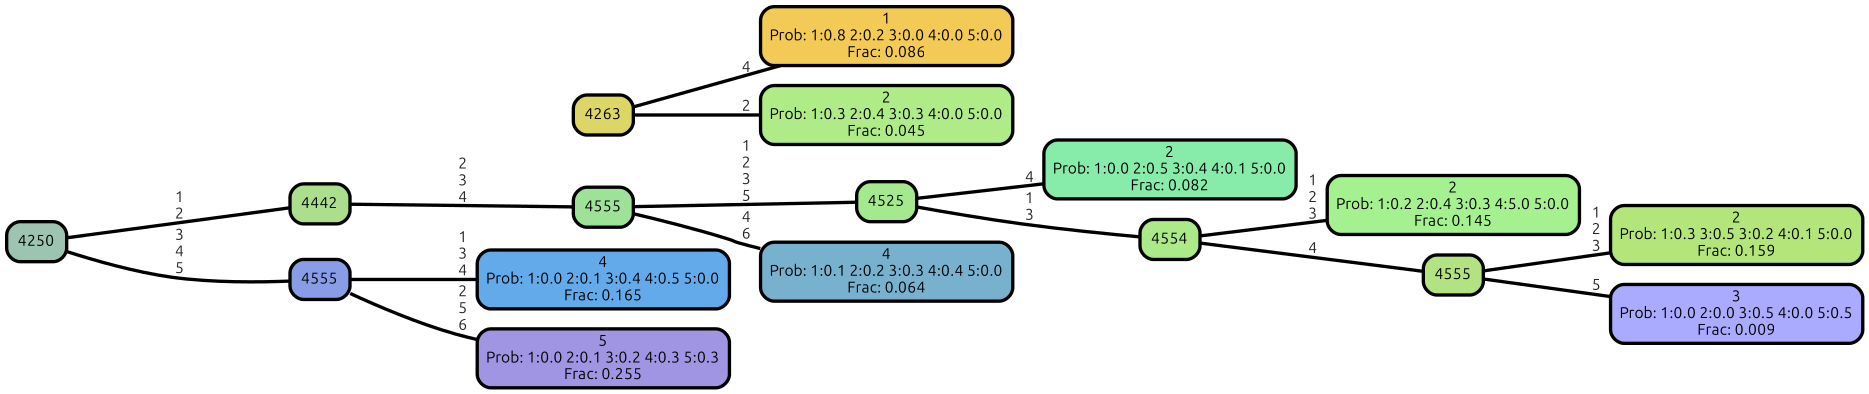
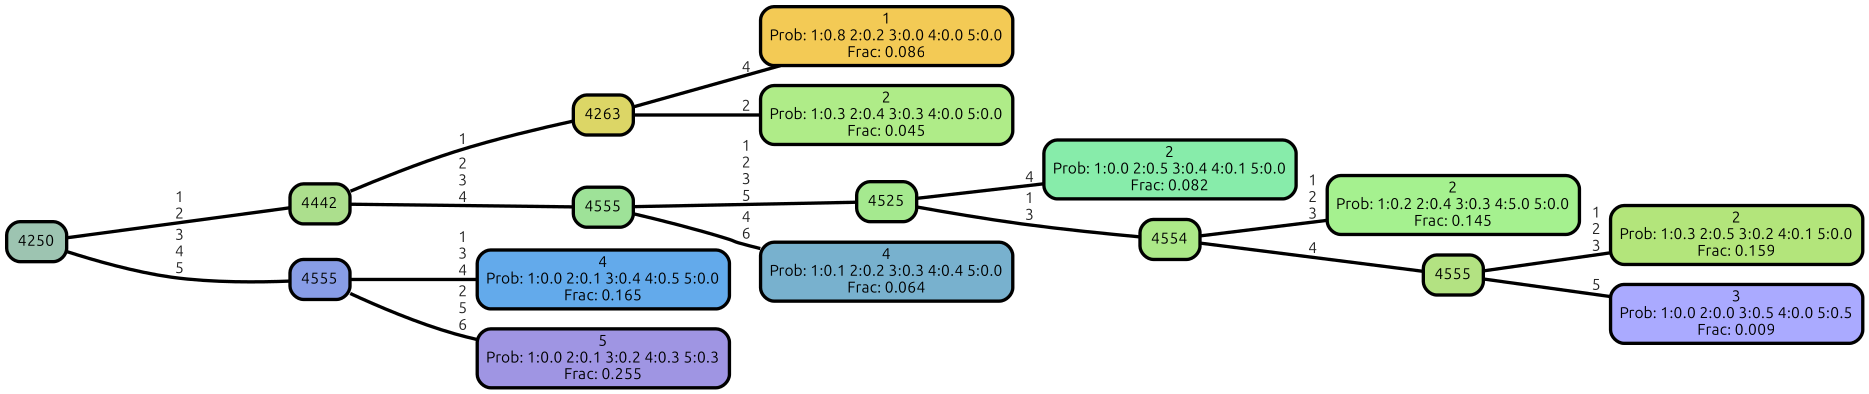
none -> (460, 150)
(1737, 235) -> (1737, 235)
